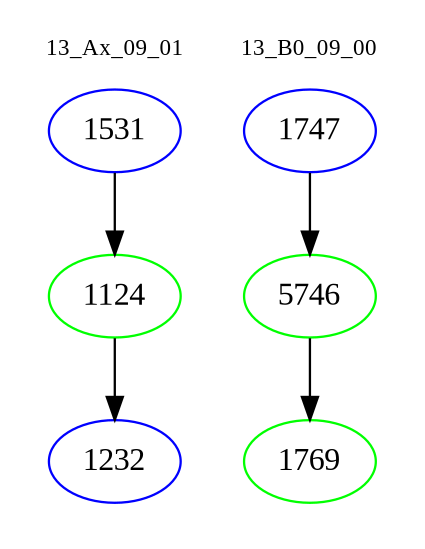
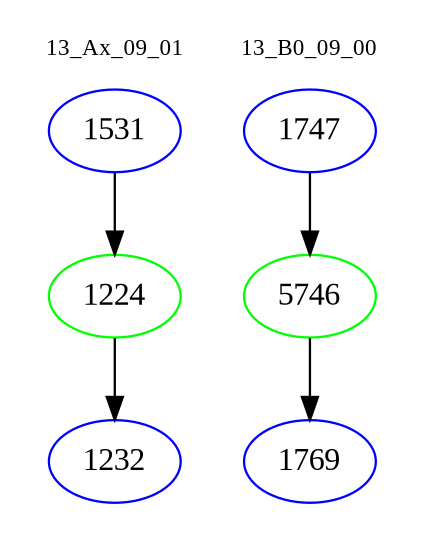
(115, 296) -> (115, 296)
(310, 461) -> (310, 461)
